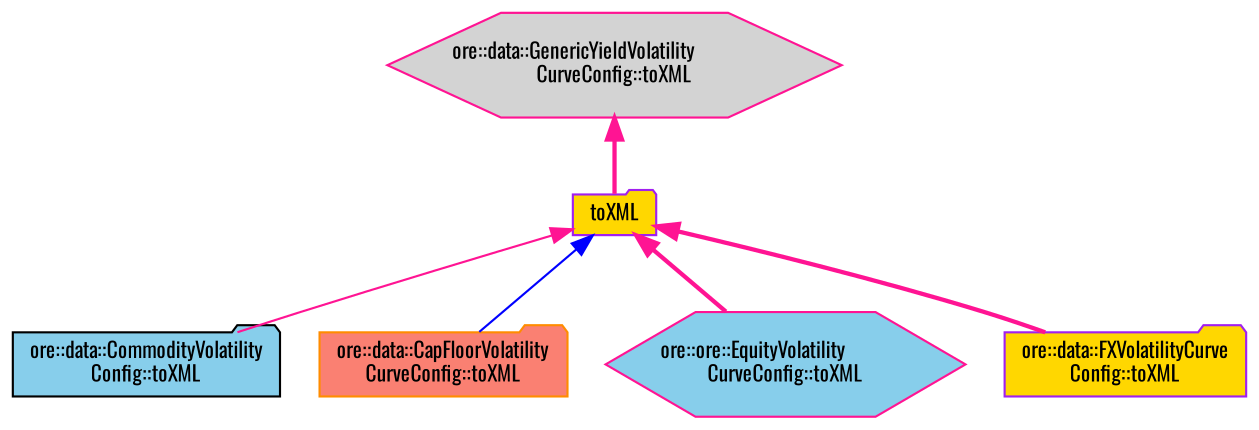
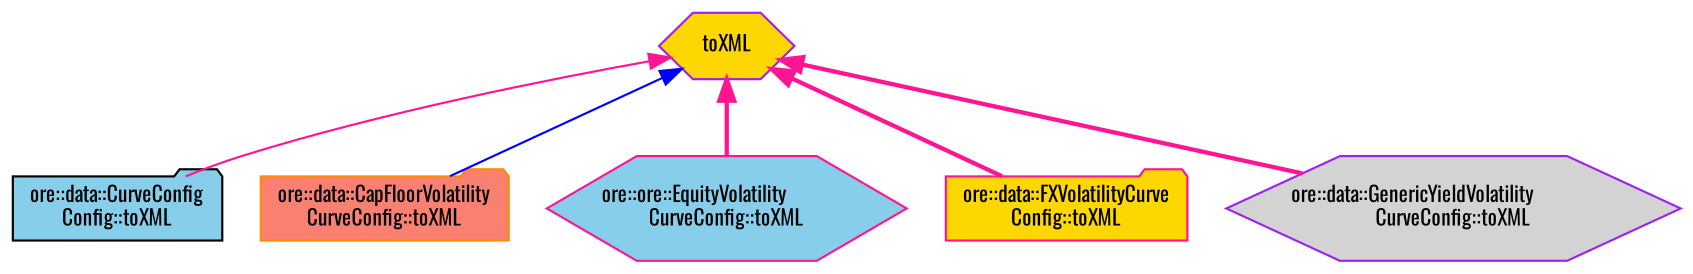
(615, 65) -> (1454, 208)
(615, 167) -> (1052, 119)
(615, 215) -> (727, 46)
(146, 364) -> (118, 208)
(1125, 364) -> (1067, 208)
